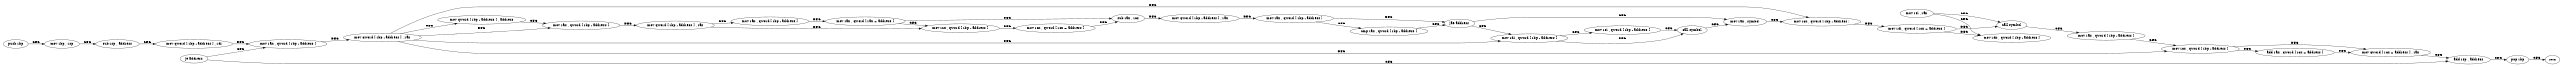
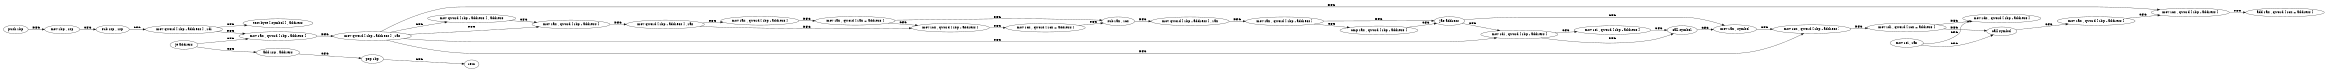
none -> (278, 23)
(36, 42) -> (36, 28)
(118, 44) -> (113, 29)
(2391, 53) -> none
